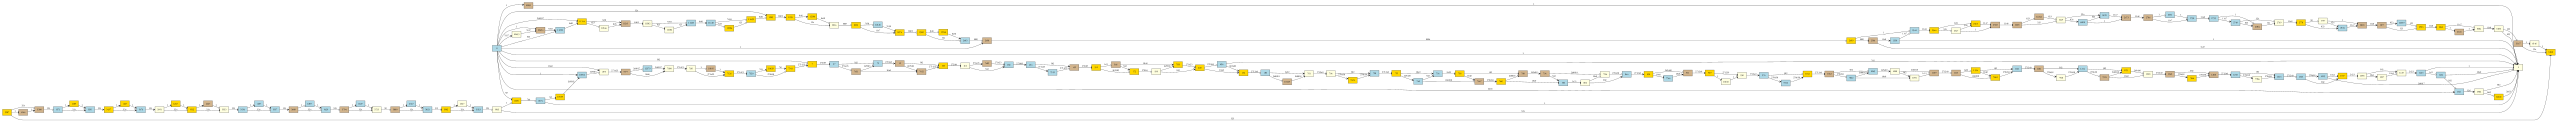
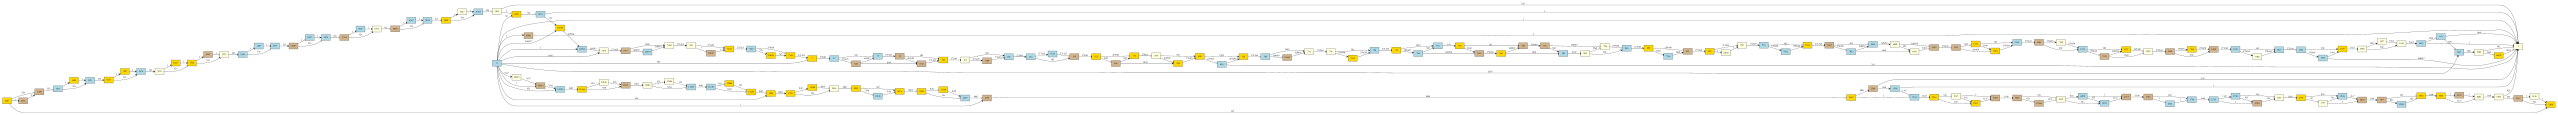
(531, 21) -> (523, 44)
